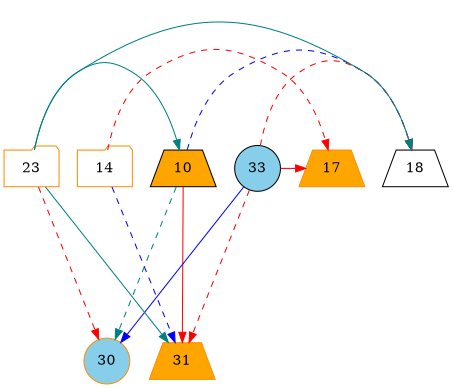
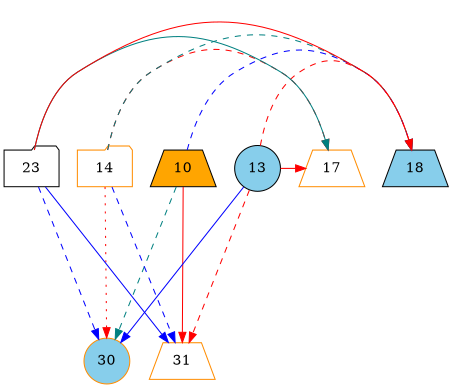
(217, 22) -> (217, 22)
none -> (253, 35)
(107, 63) -> (175, 37)
(32, 168) -> (32, 168)
(258, 168) -> (258, 168)
(332, 168) -> (332, 168)
(415, 168) -> (415, 168)
none -> (106, 250)
(67, 258) -> (67, 258)
(104, 261) -> (98, 253)
(182, 361) -> (182, 361)
